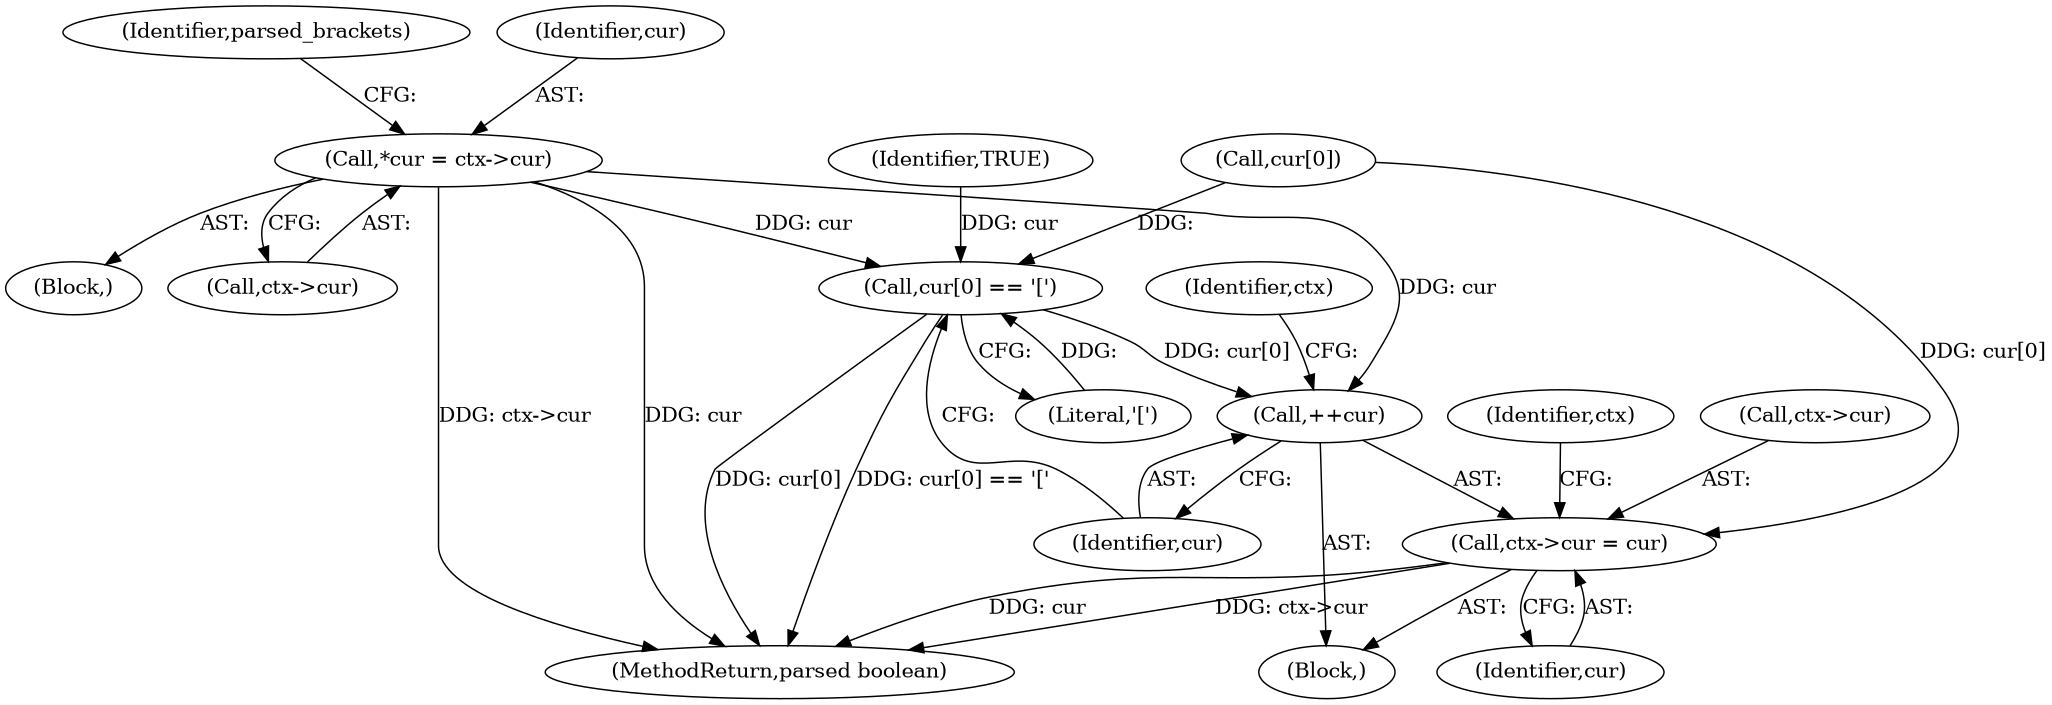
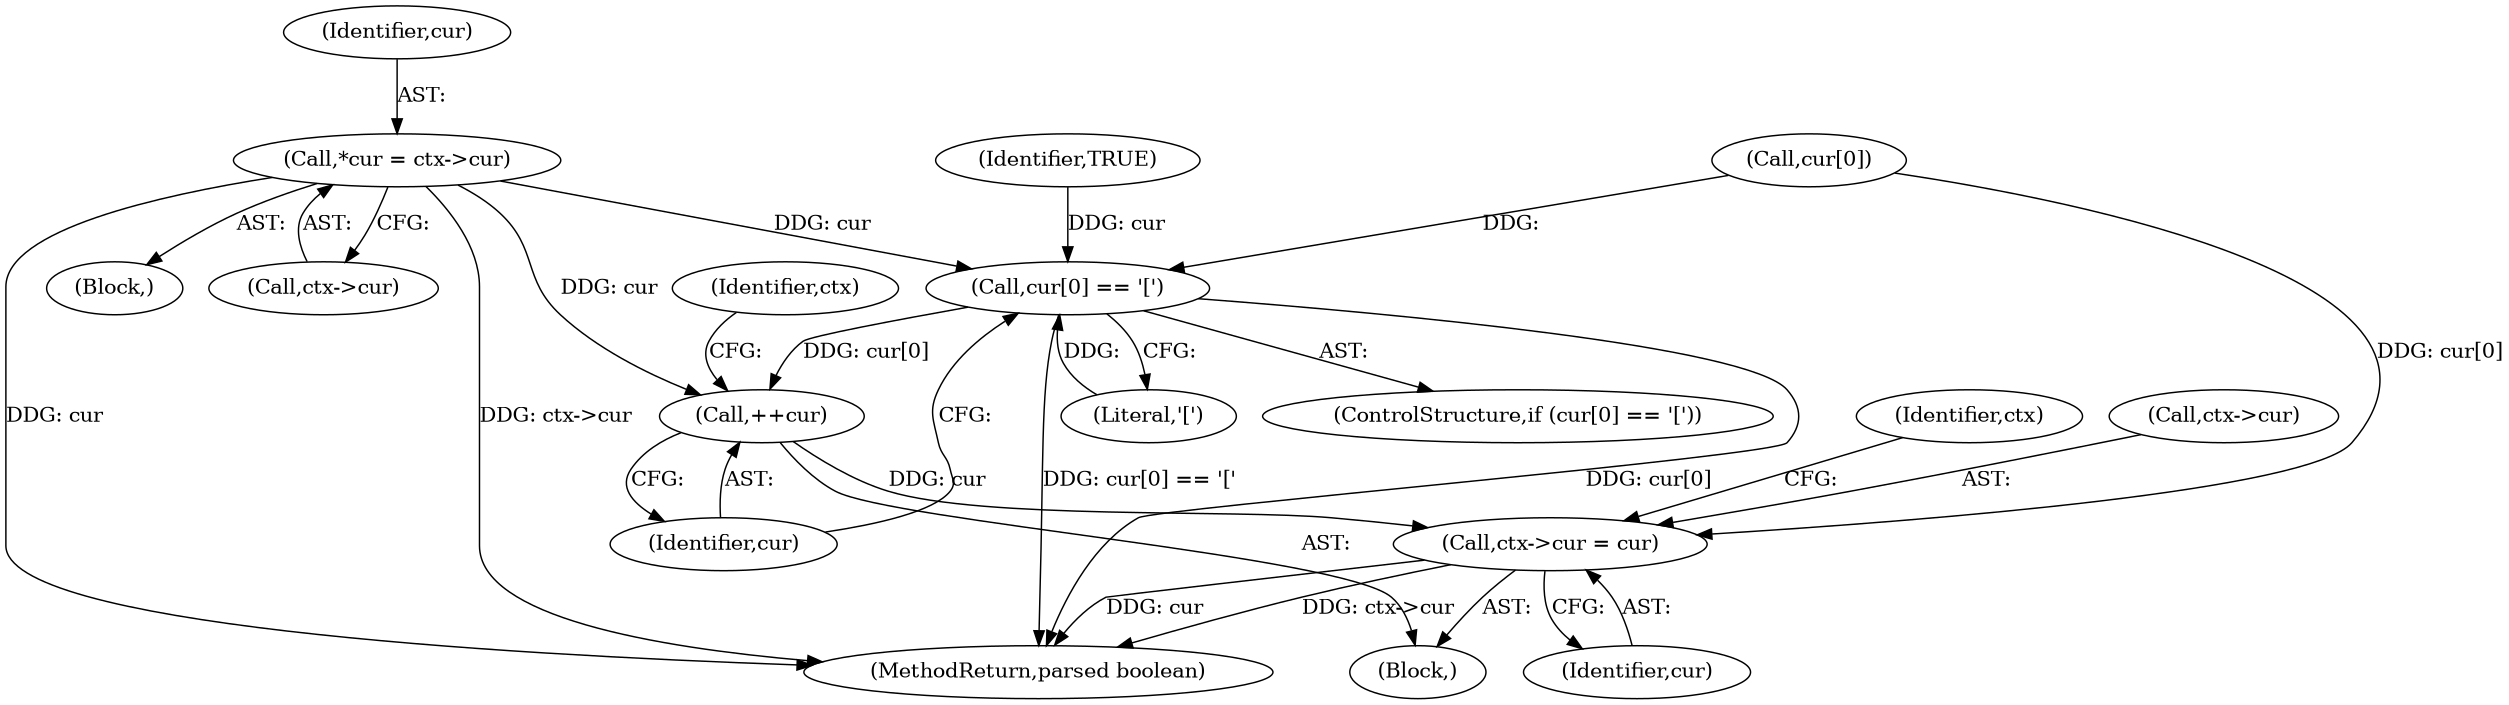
(266, 32) -> none
none -> (1518, 416)
(1481, 480) -> (938, 480)
